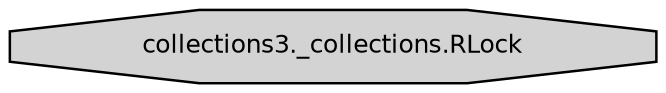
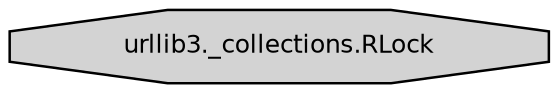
(333, 47) -> (279, 47)
